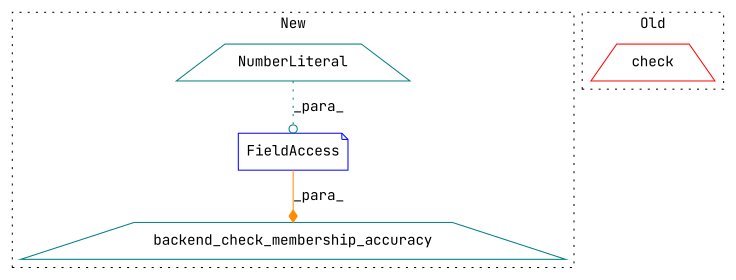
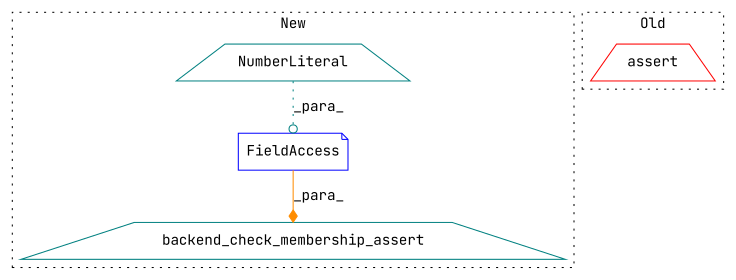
(653, 63) -> (653, 63)
(293, 241) -> (293, 241)
